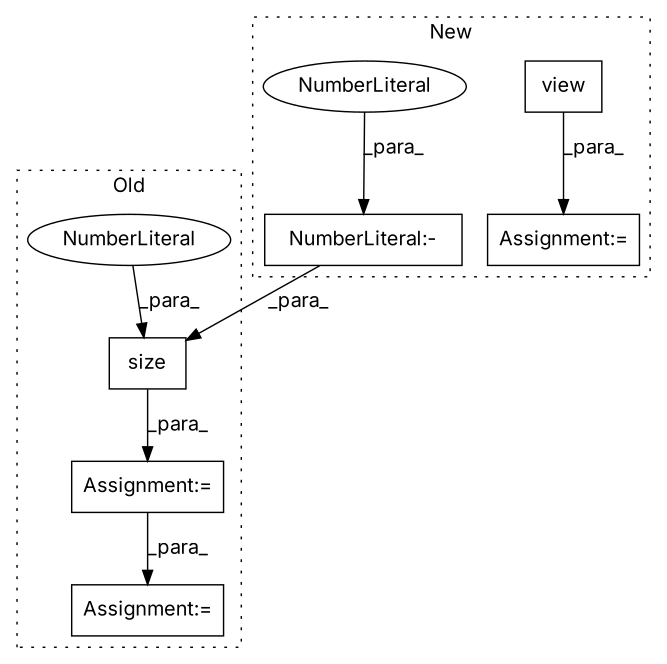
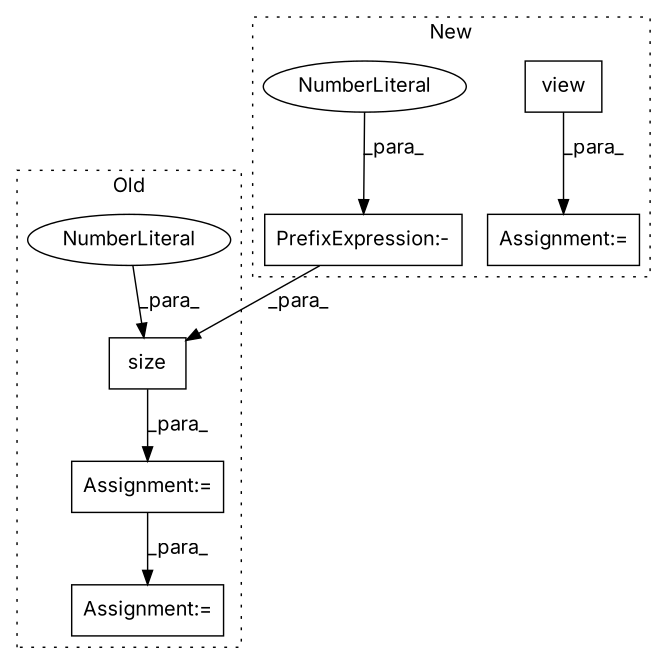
(363, 240) -> (363, 240)
